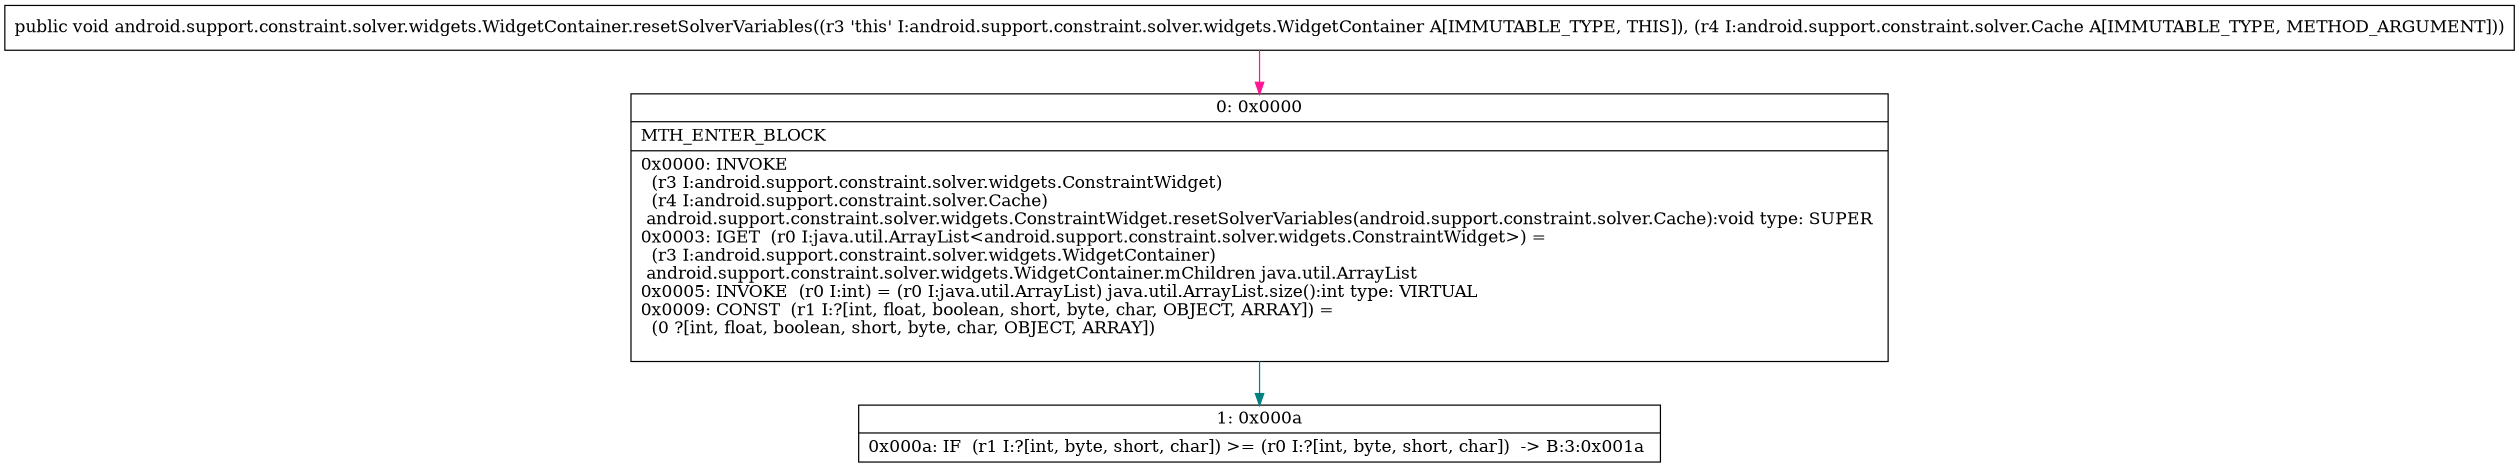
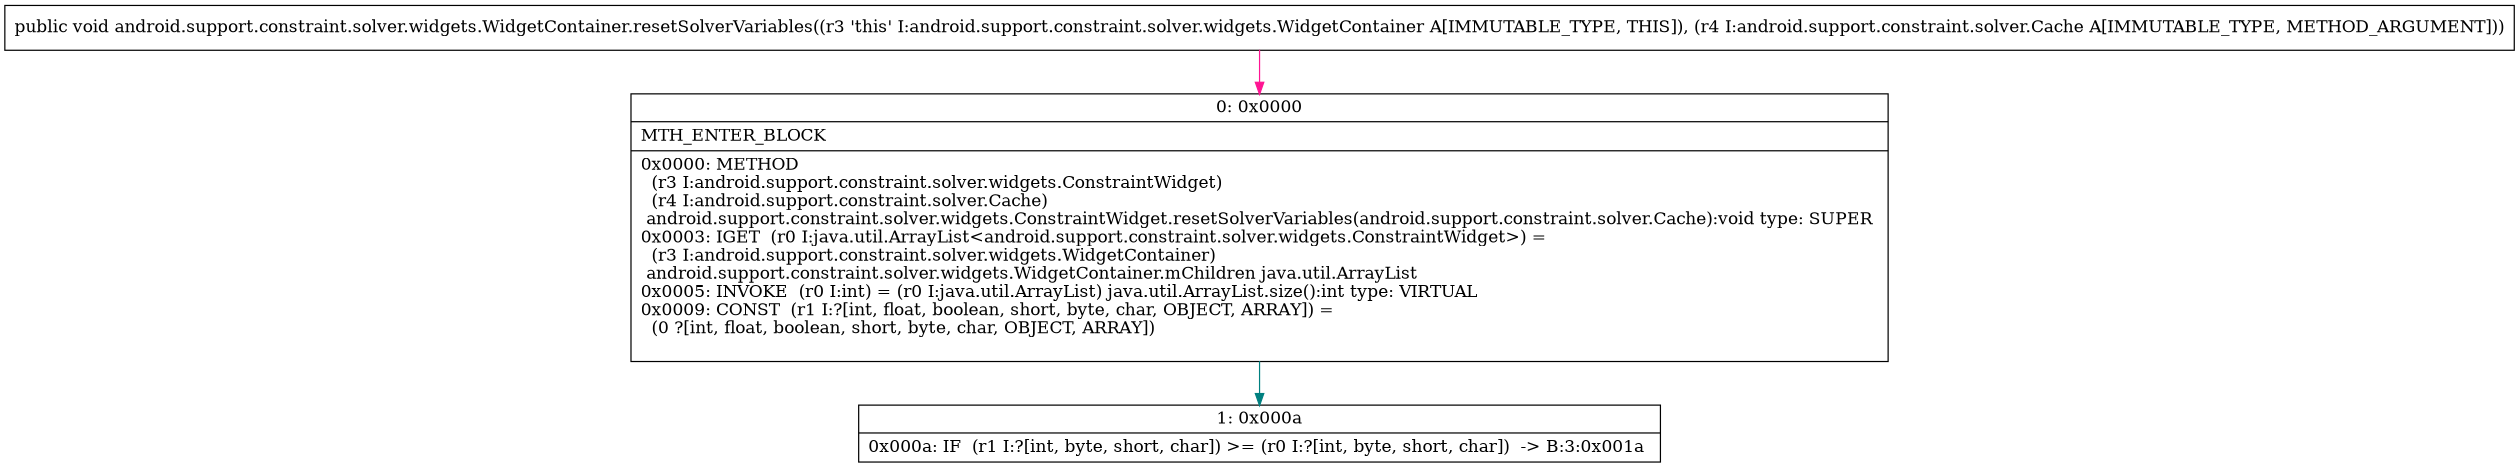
(720, 165) -> (725, 165)
